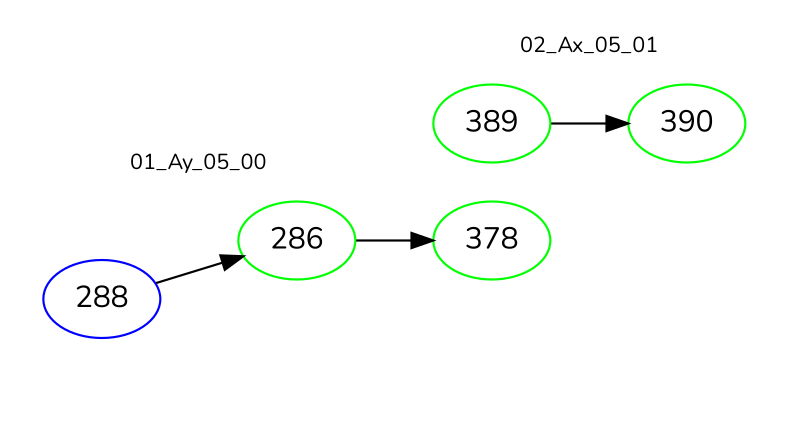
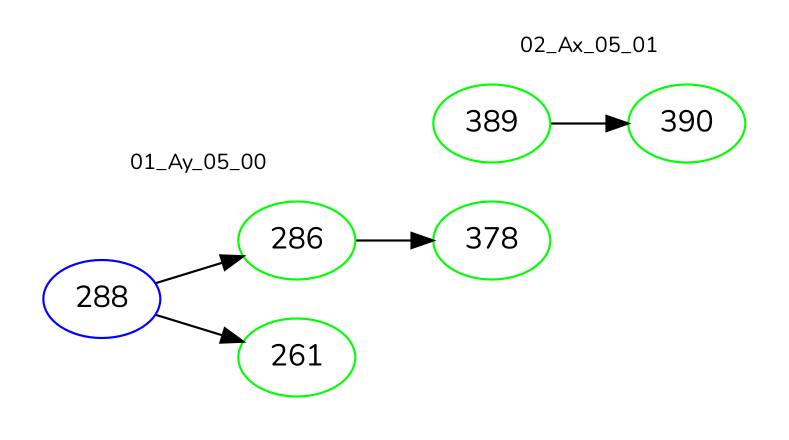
none -> (297, 358)
